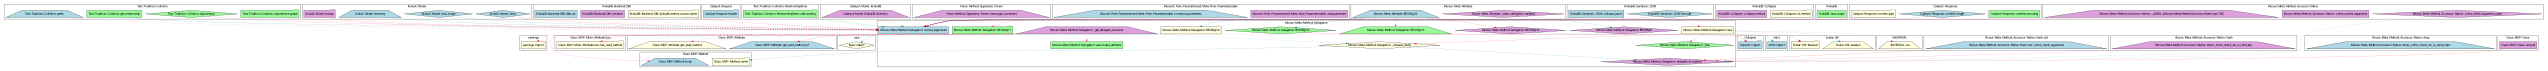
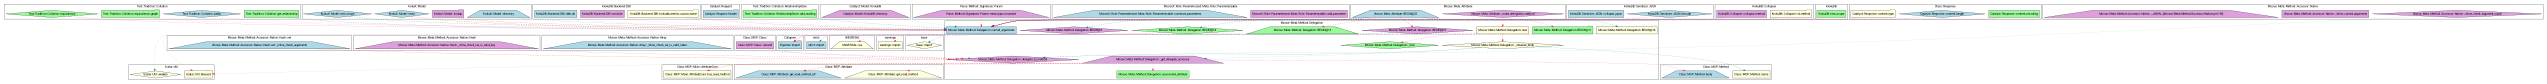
(1945, 6) -> (1945, 6)
(44, 14) -> (202, 14)
(1251, 39) -> (1330, 55)
(1848, 45) -> (156, 74)
